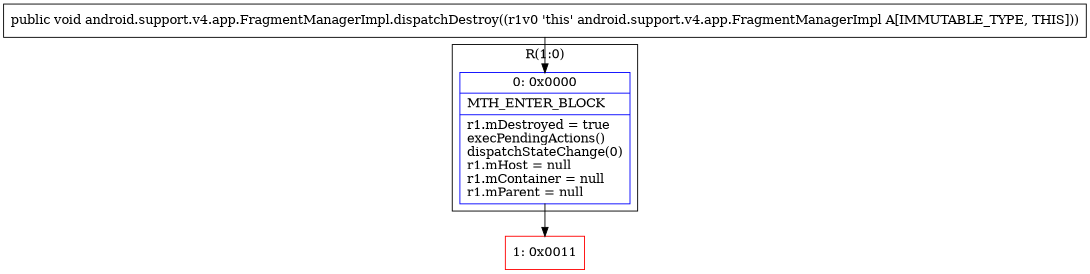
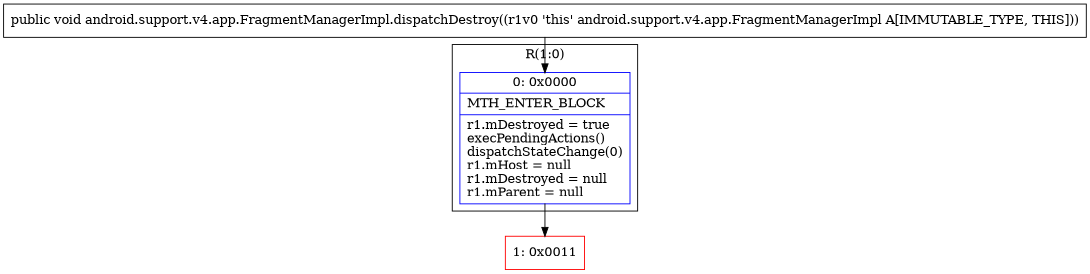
(536, 179) -> (537, 179)
